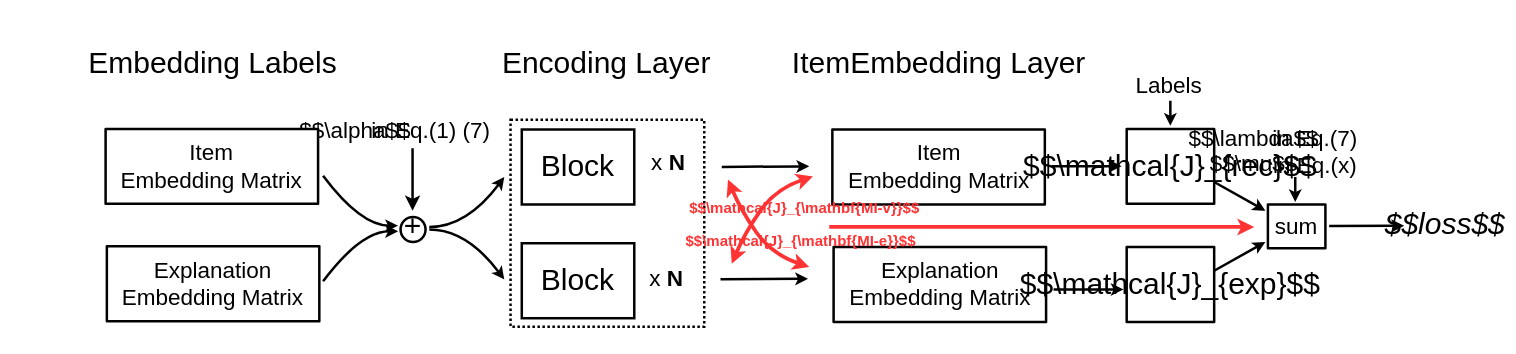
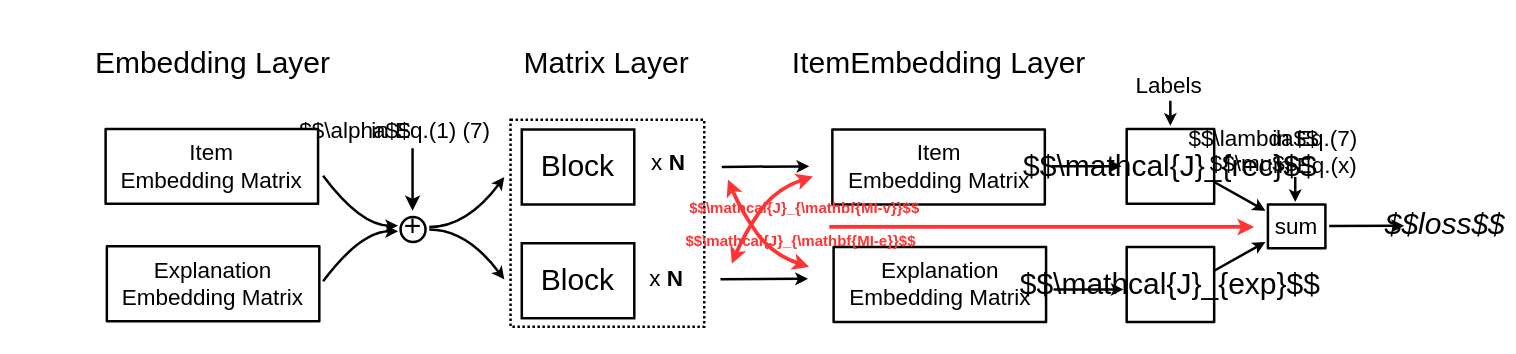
(213, 63) -> (213, 63)
(607, 63) -> (607, 63)
